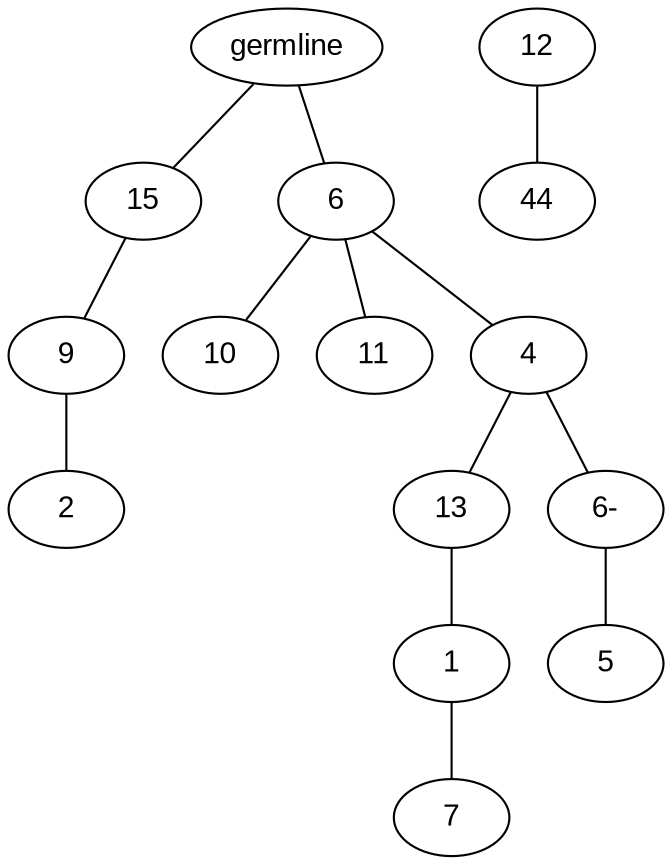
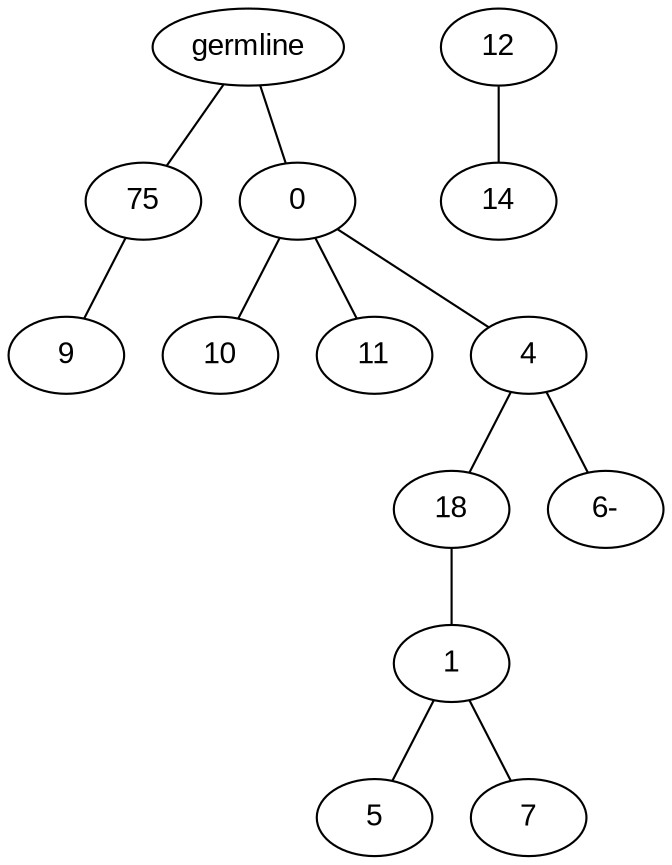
(143, 201) -> (143, 201)
(336, 201) -> (297, 201)
(537, 201) -> (499, 201)
(66, 509) -> none
(452, 509) -> (452, 509)
(606, 587) -> (413, 741)
